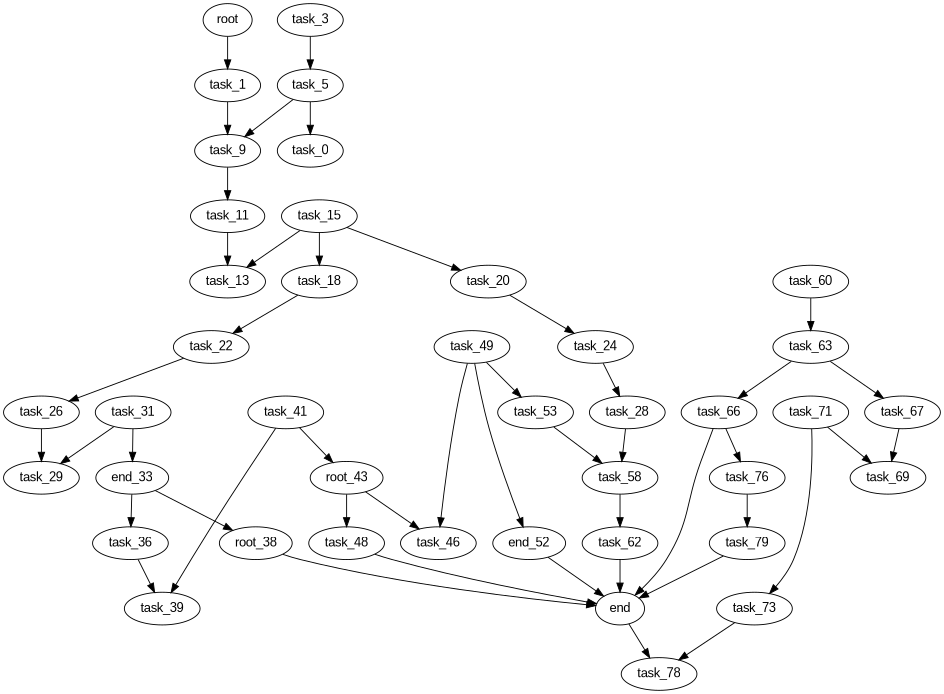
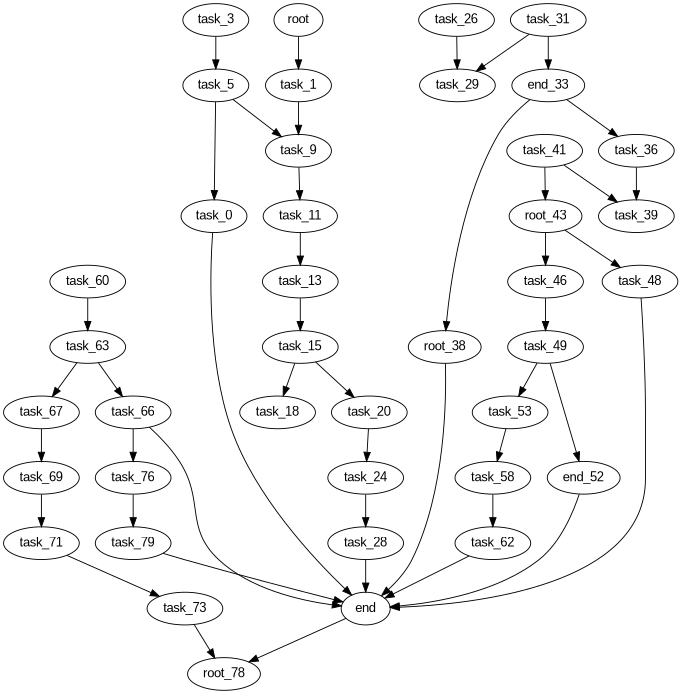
(277, 246) -> (300, 310)
(211, 347) -> none
none -> (231, 429)
(451, 440) -> (546, 310)
(624, 441) -> (366, 571)
(846, 442) -> (41, 506)
(659, 674) -> (224, 674)
